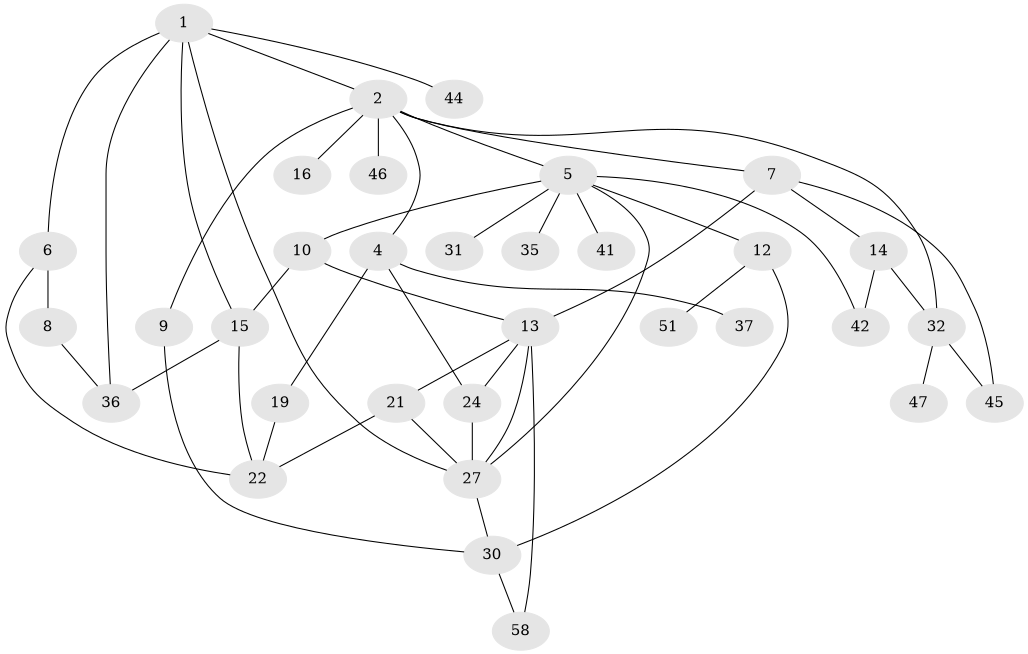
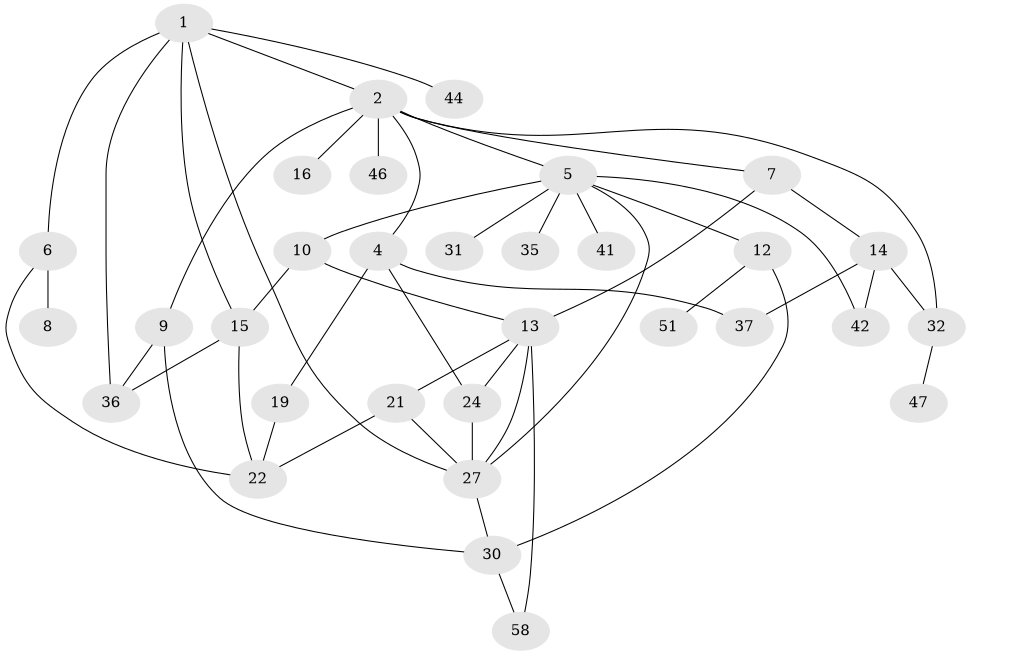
none -> (812, 289)
(80, 365) -> (138, 365)
(995, 403) -> none
